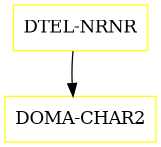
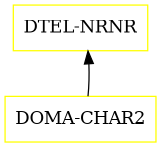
(72, 67) -> (89, 80)
